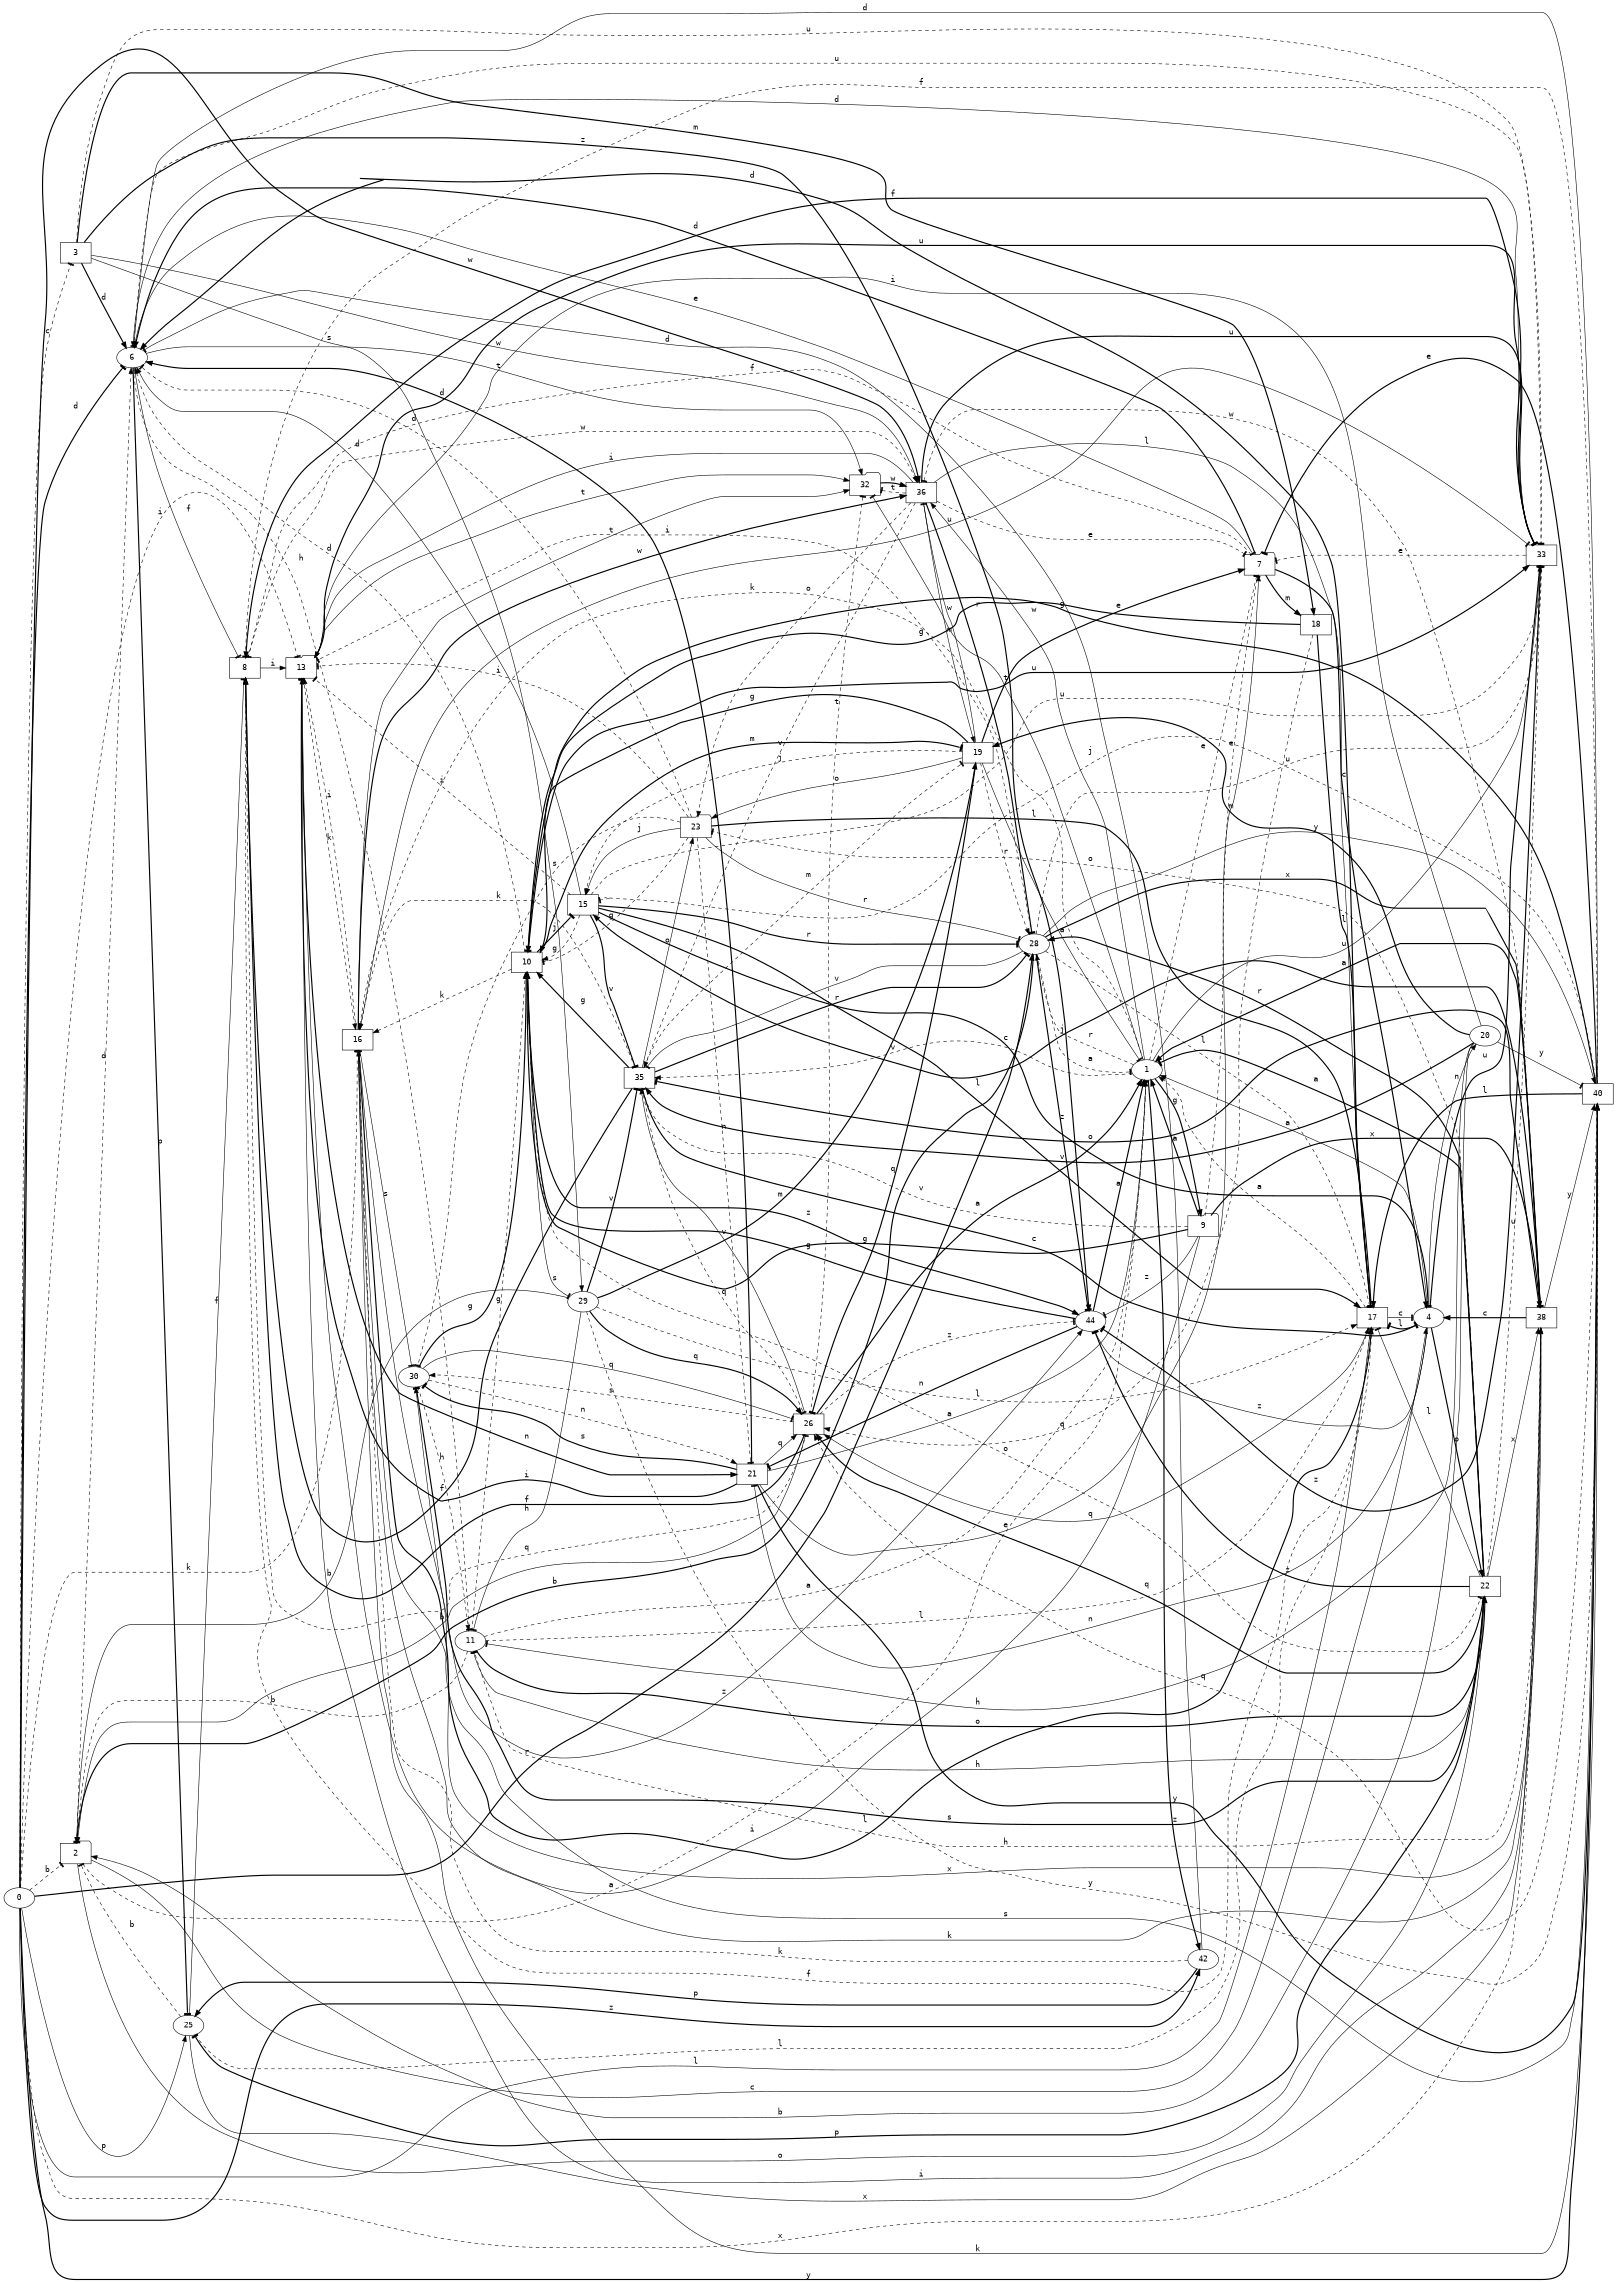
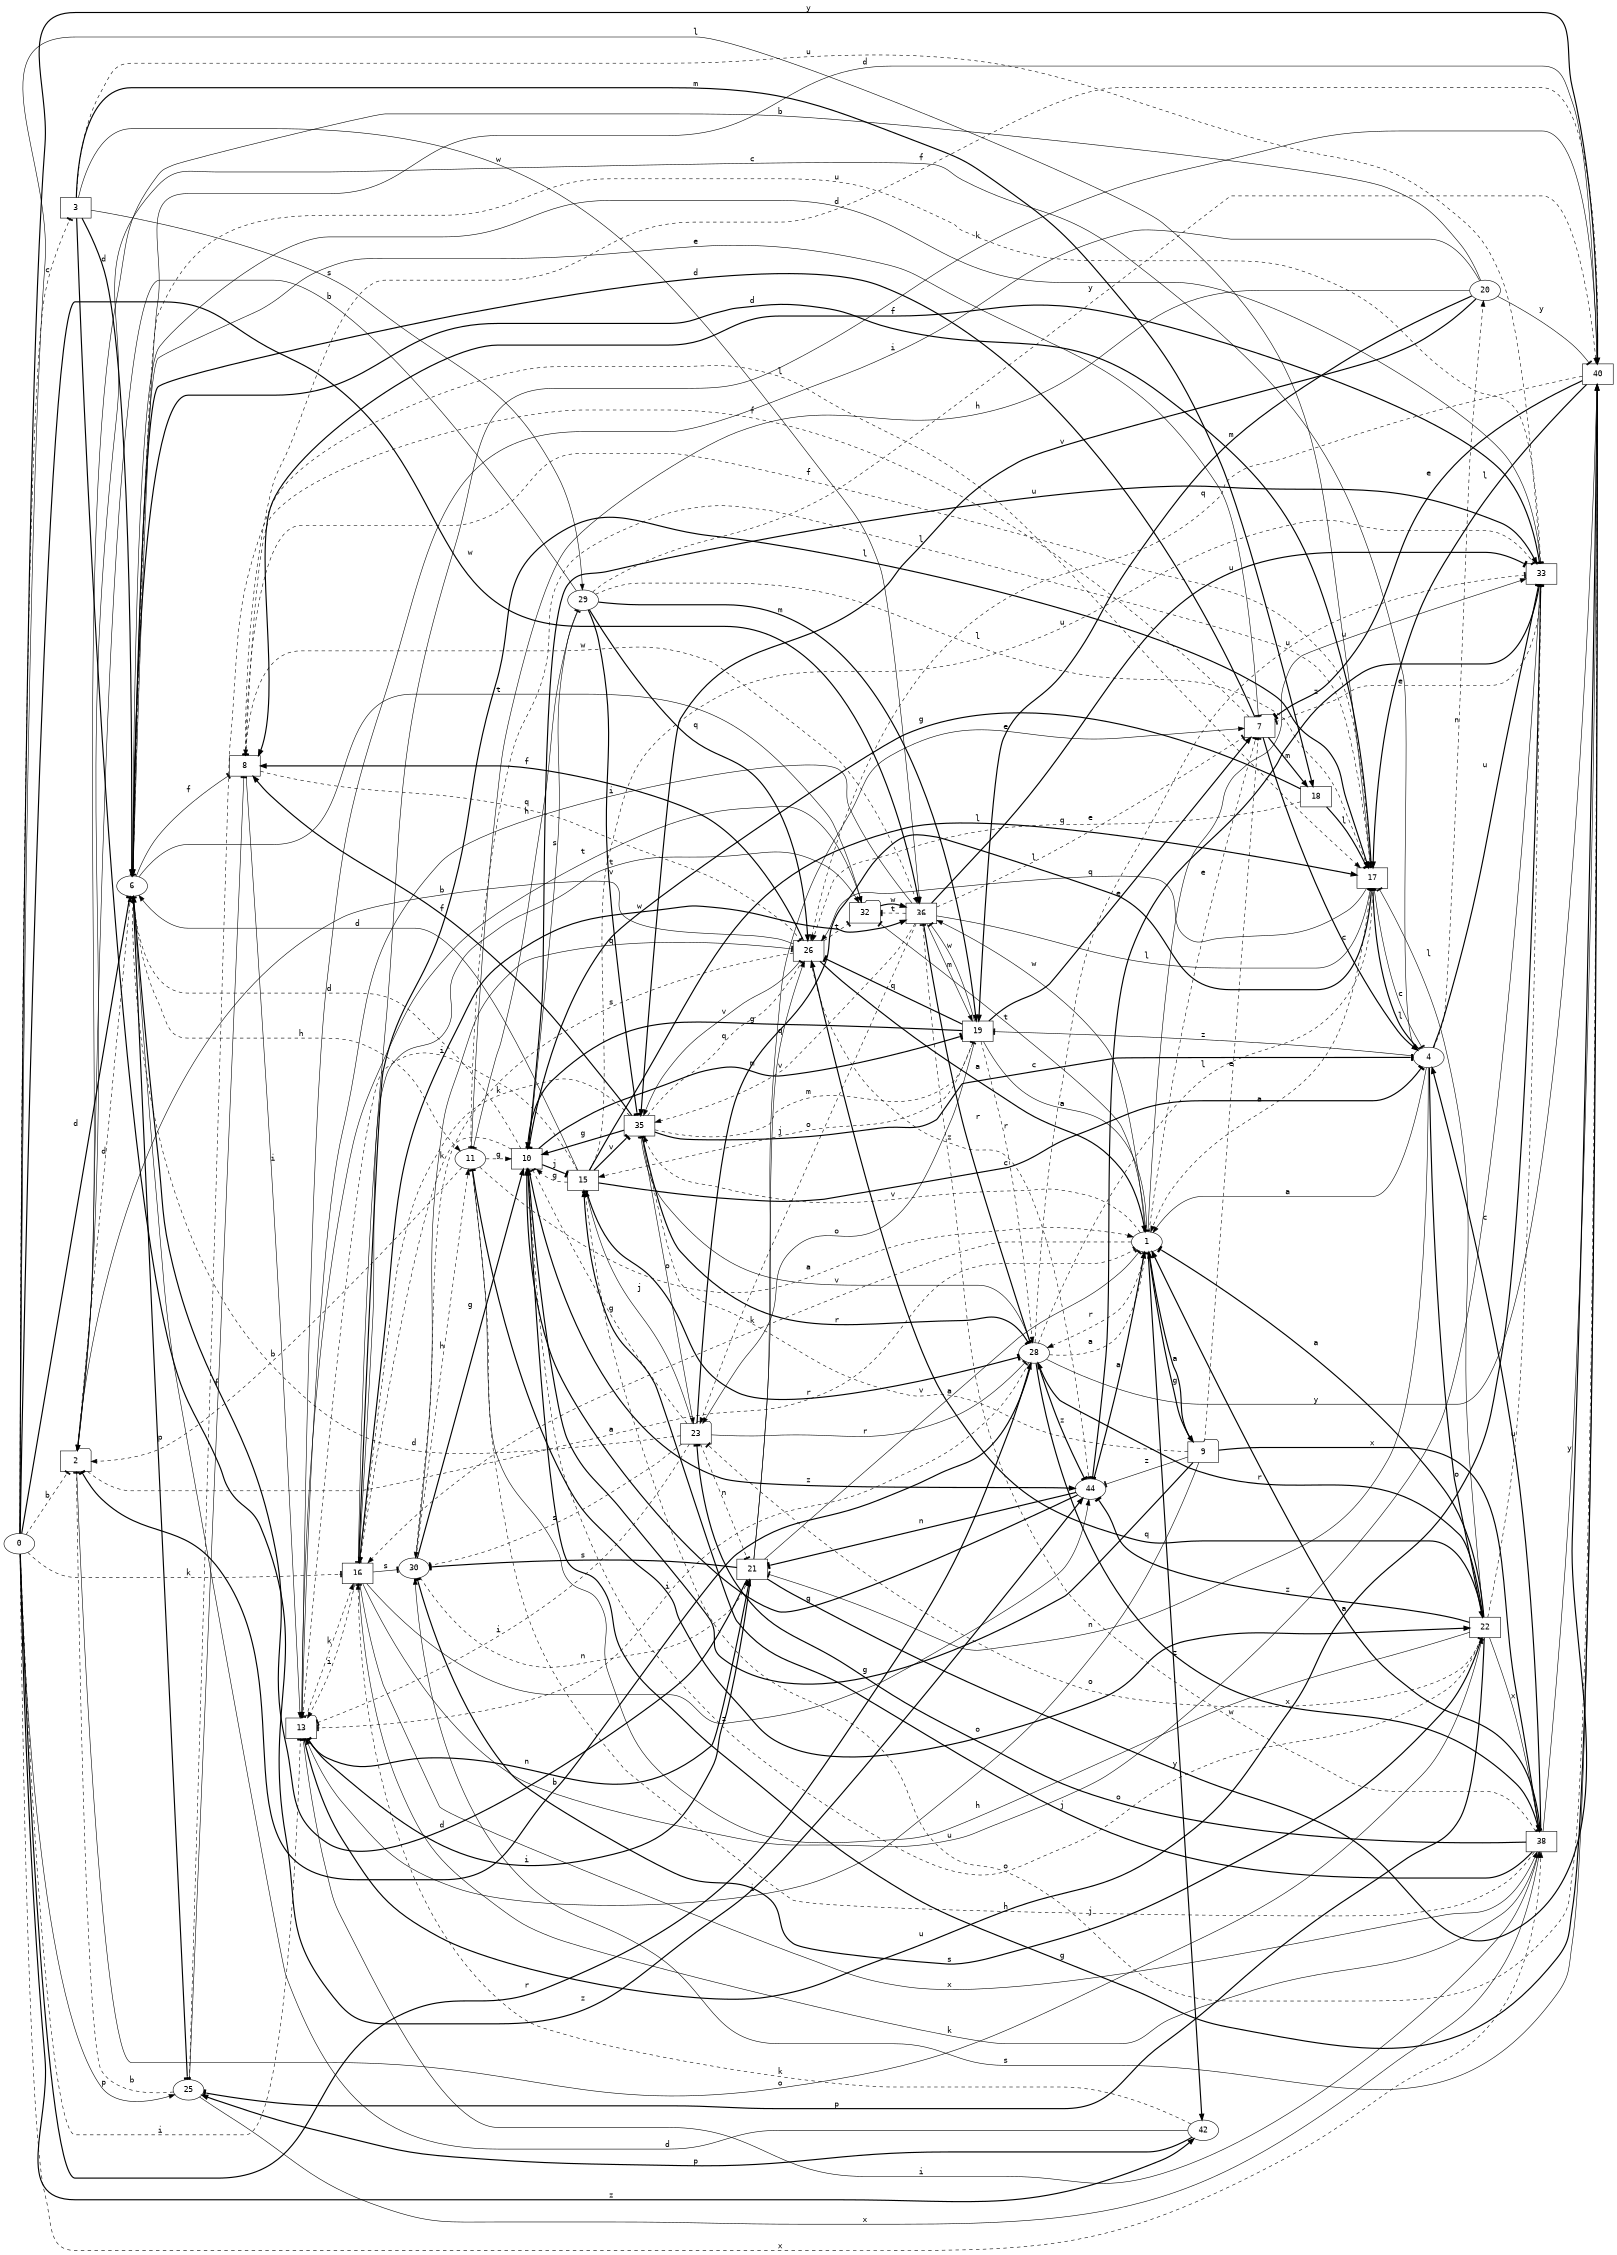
(389, 961) -> (267, 1038)
(1251, 1082) -> (1036, 1771)
(1437, 1176) -> (1461, 678)
(1297, 1422) -> (1205, 1040)
